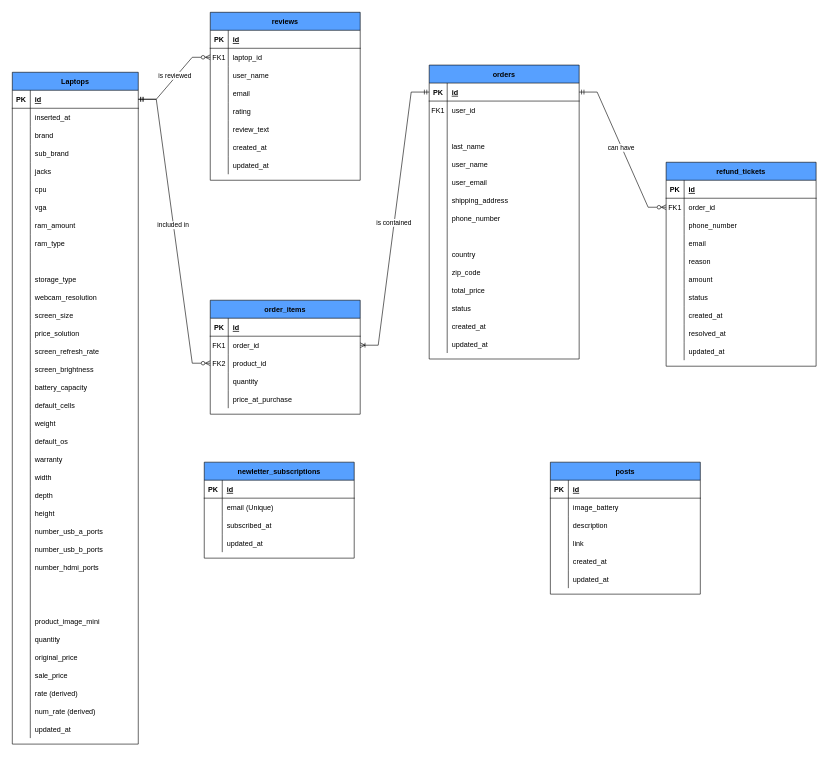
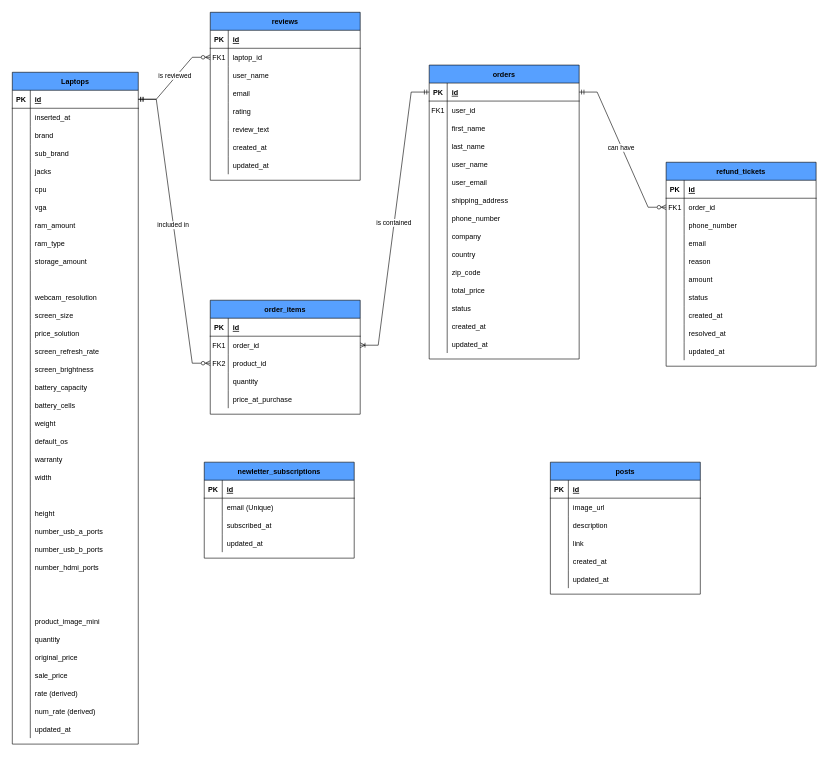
none -> (513, 128)
none -> (513, 236)
none -> (84, 261)
(84, 279) -> none
(58, 406) -> (59, 406)
(84, 495) -> none
(598, 508) -> (589, 508)
